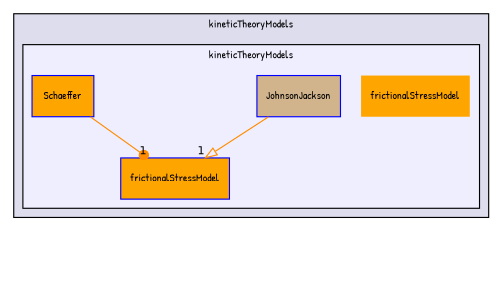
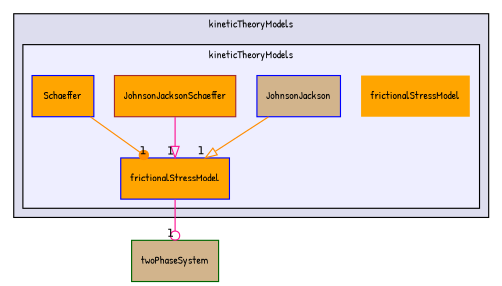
none -> (175, 96)
none -> (175, 261)
